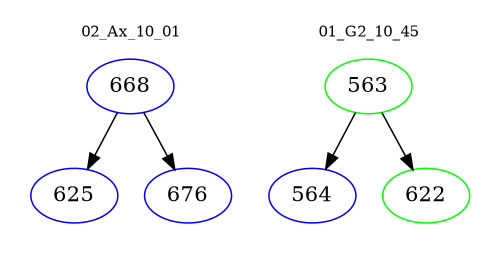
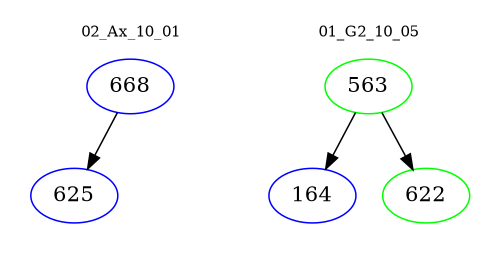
(369, 33) -> (369, 33)
(188, 196) -> none
(312, 196) -> (312, 196)
